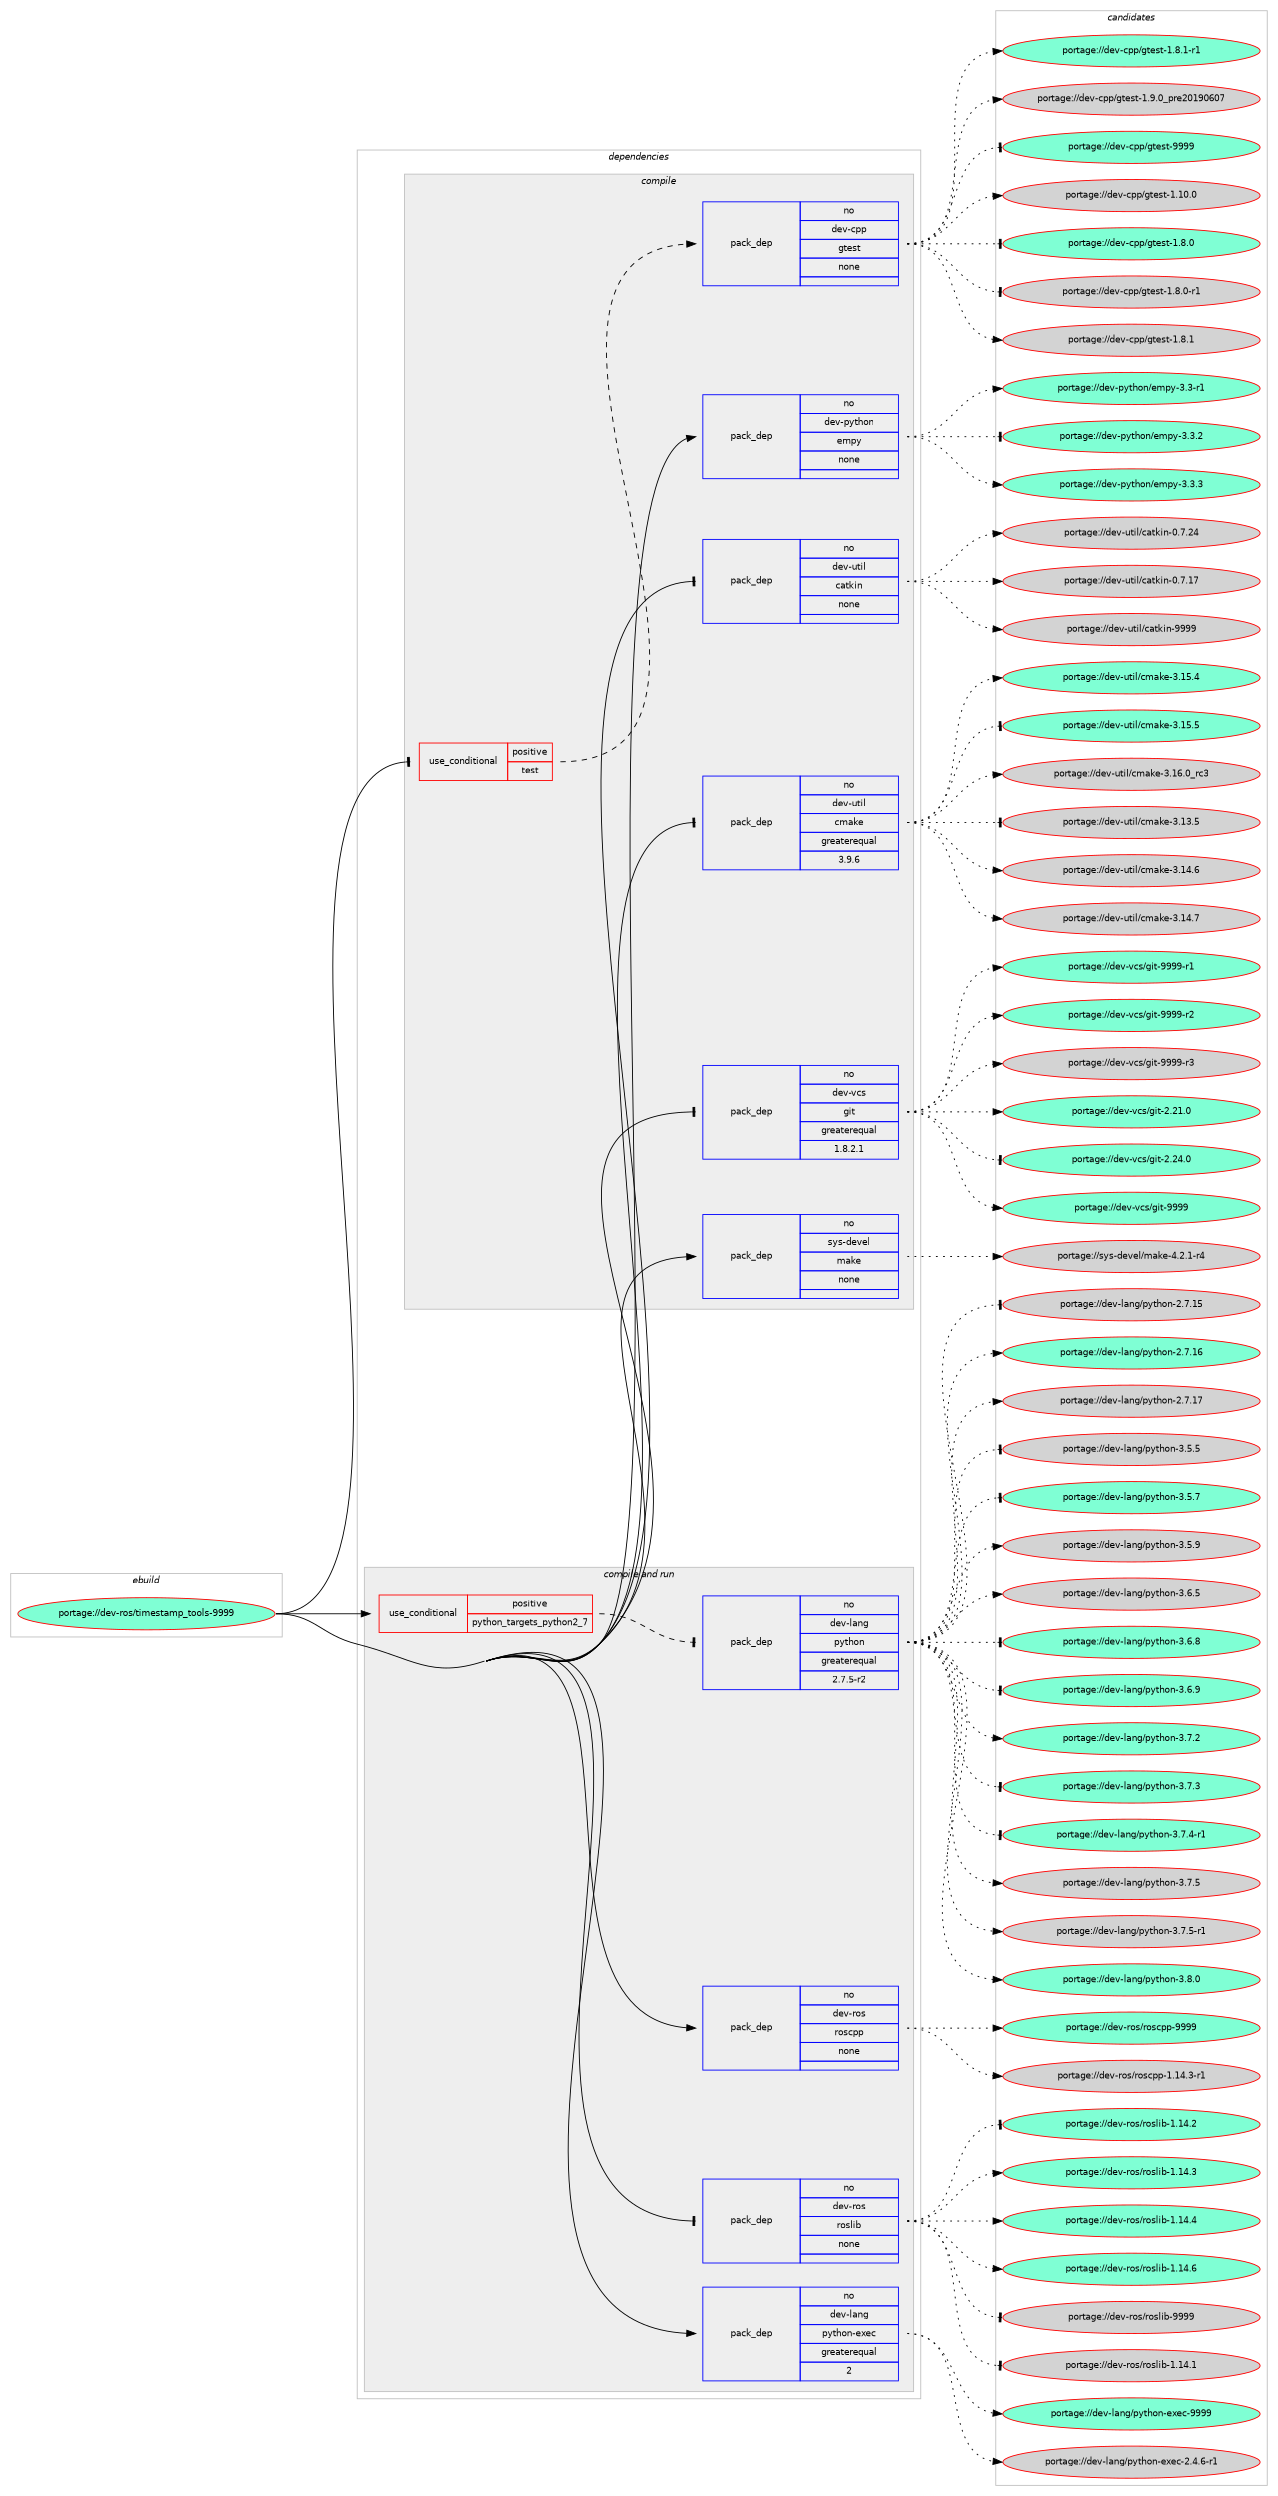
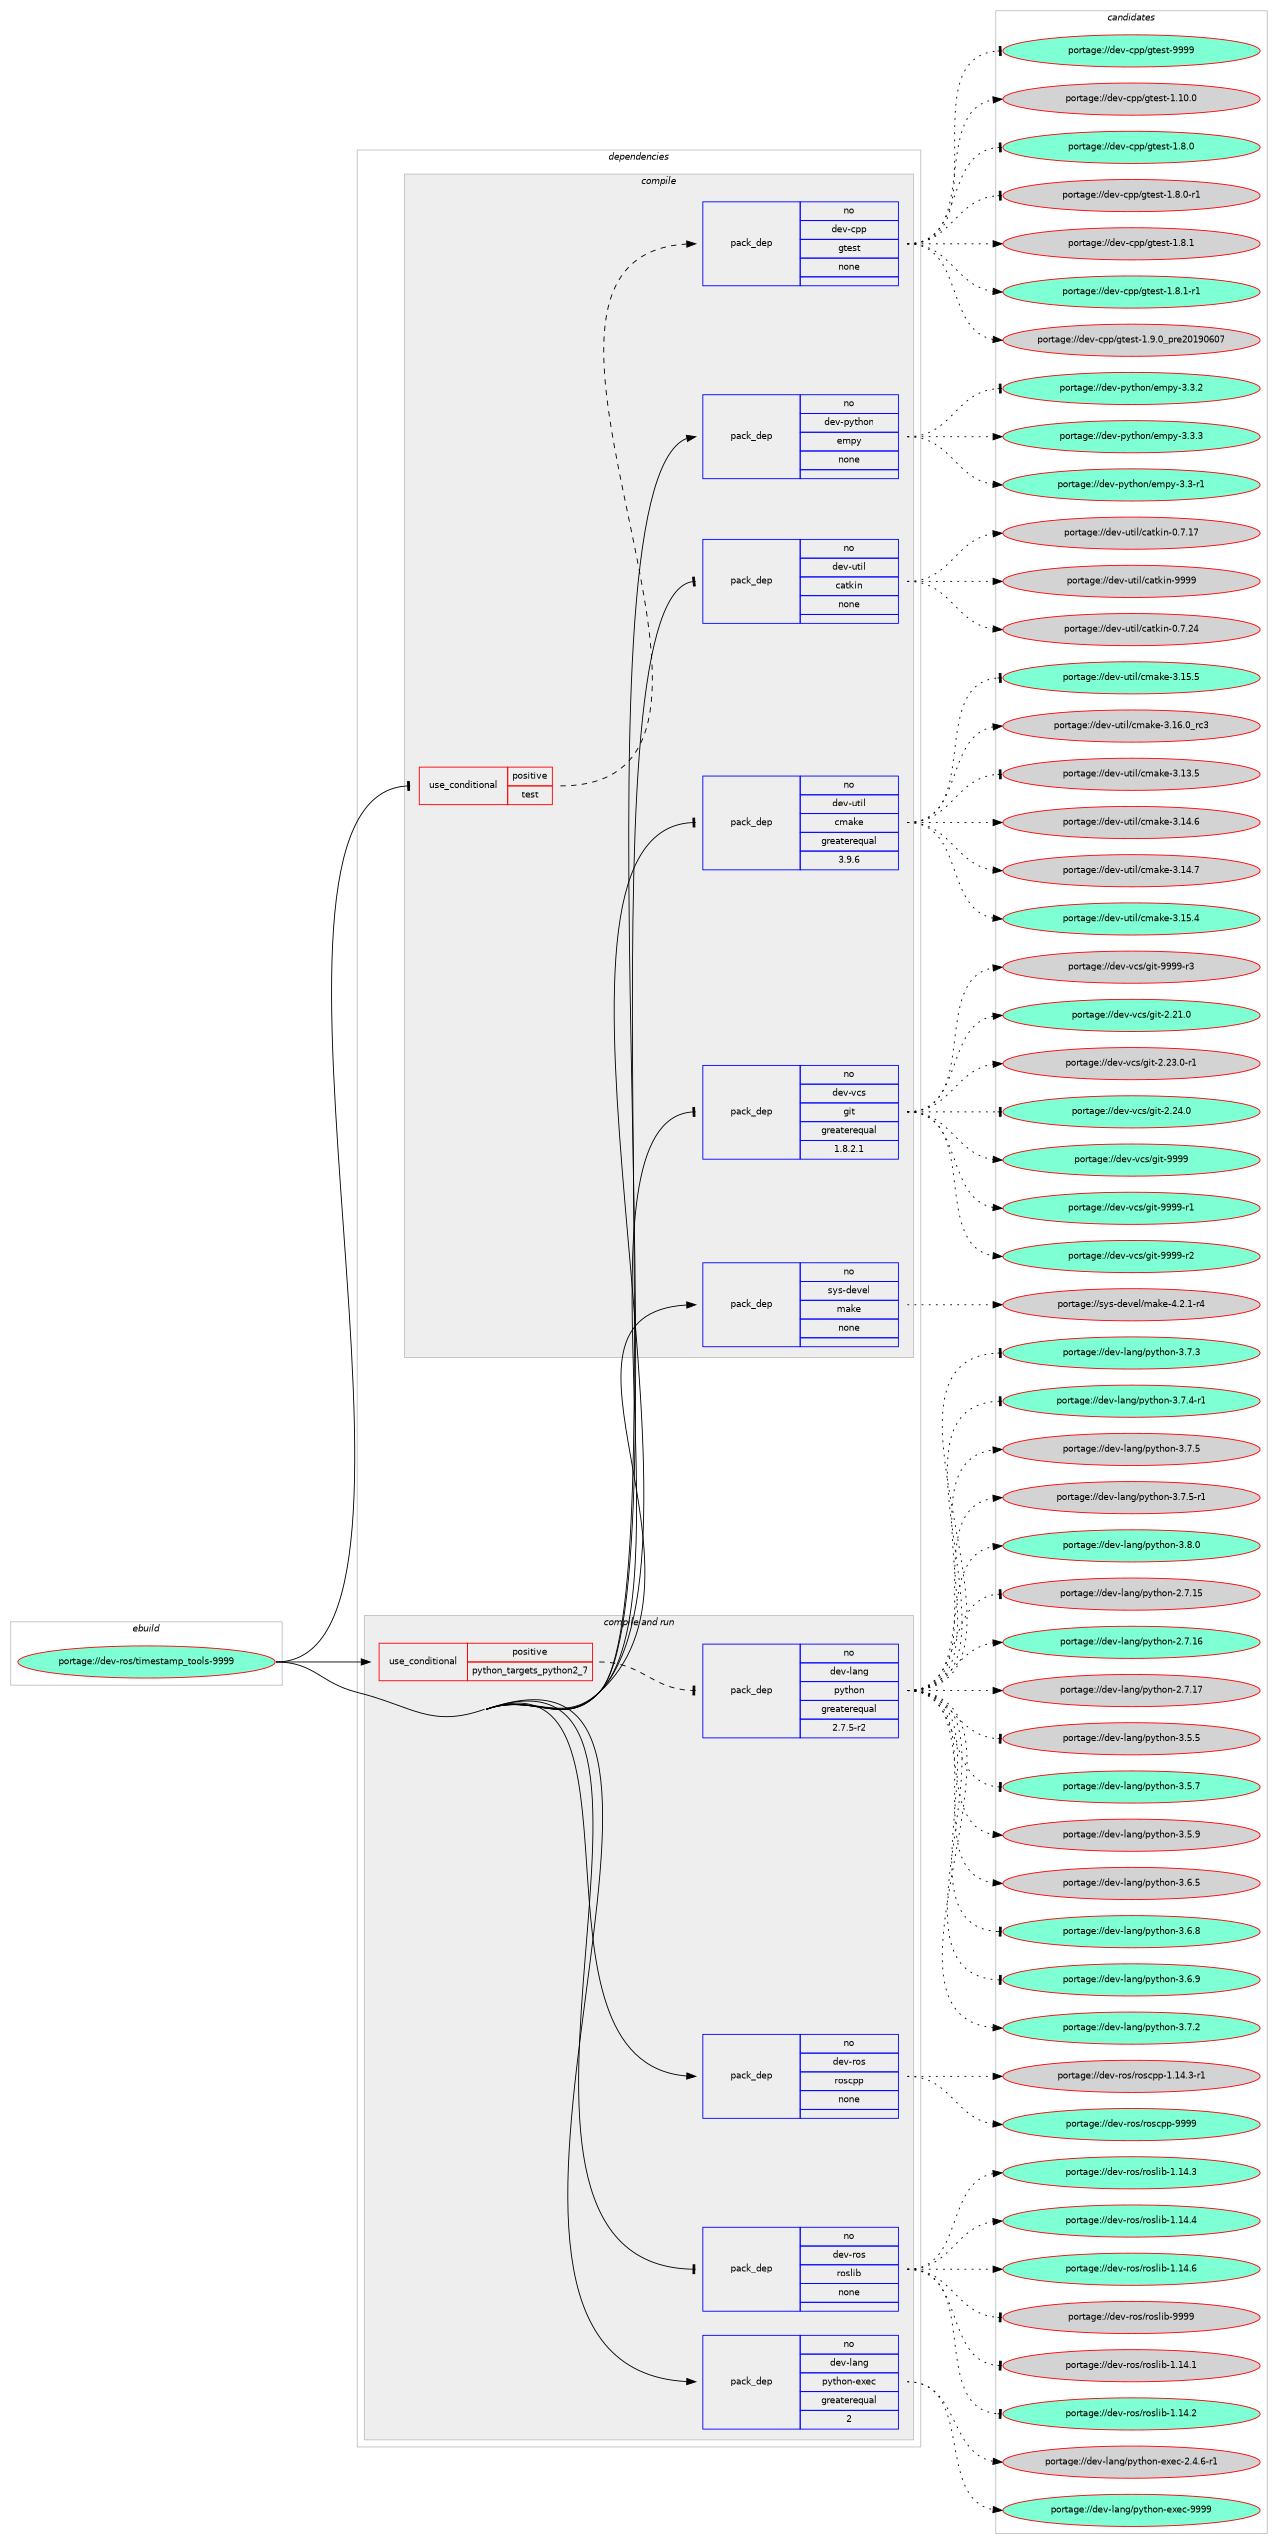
none -> (1132, 1064)
